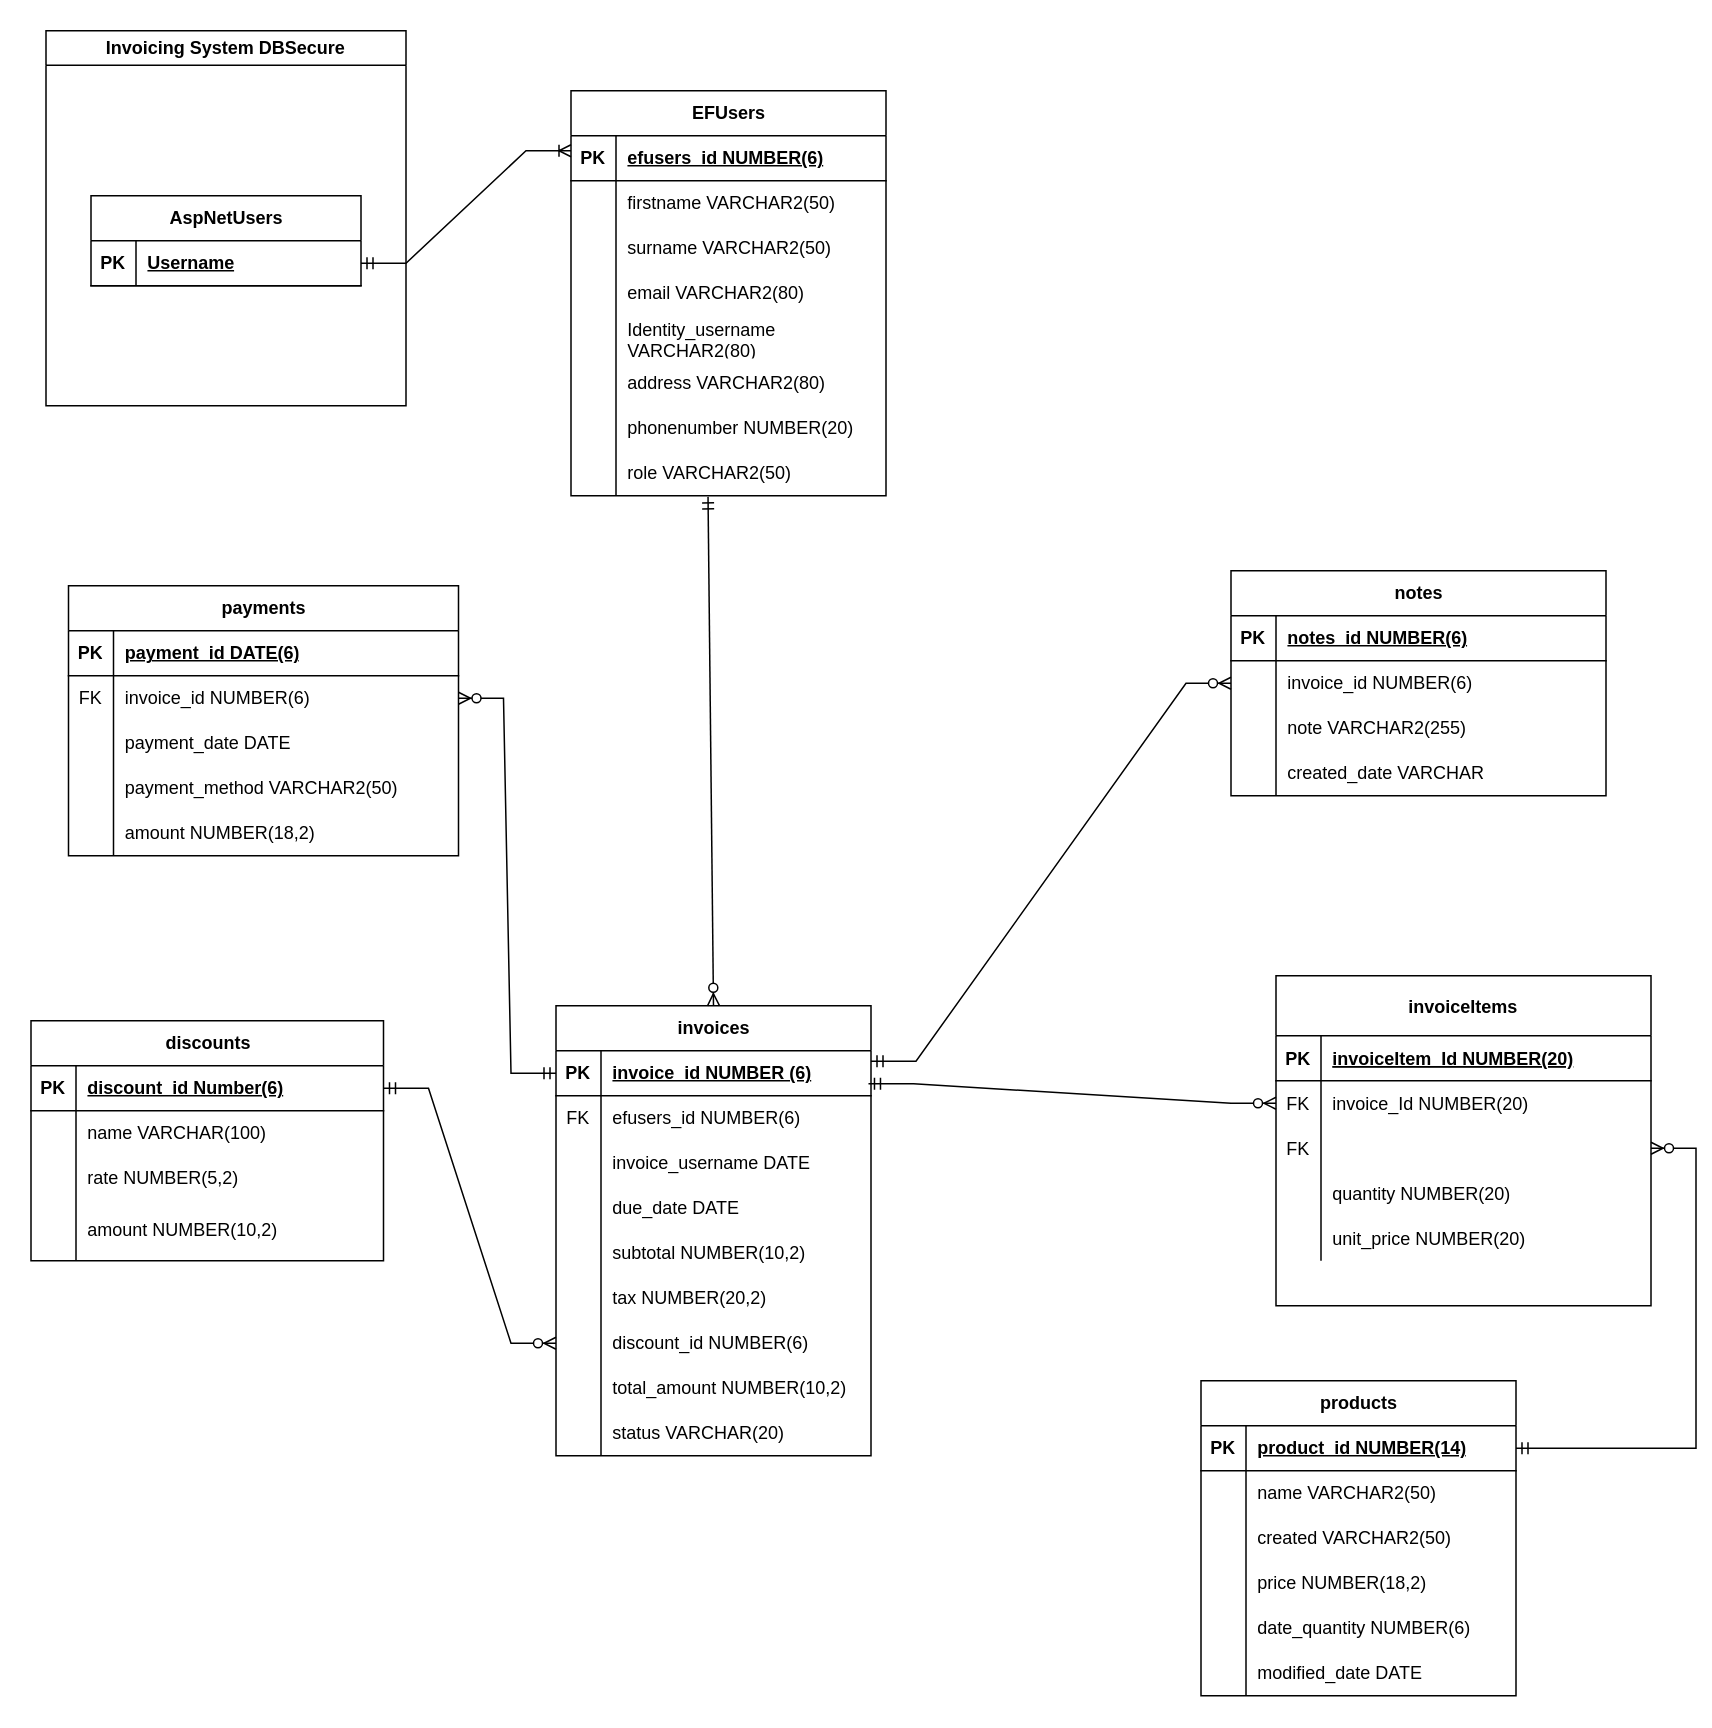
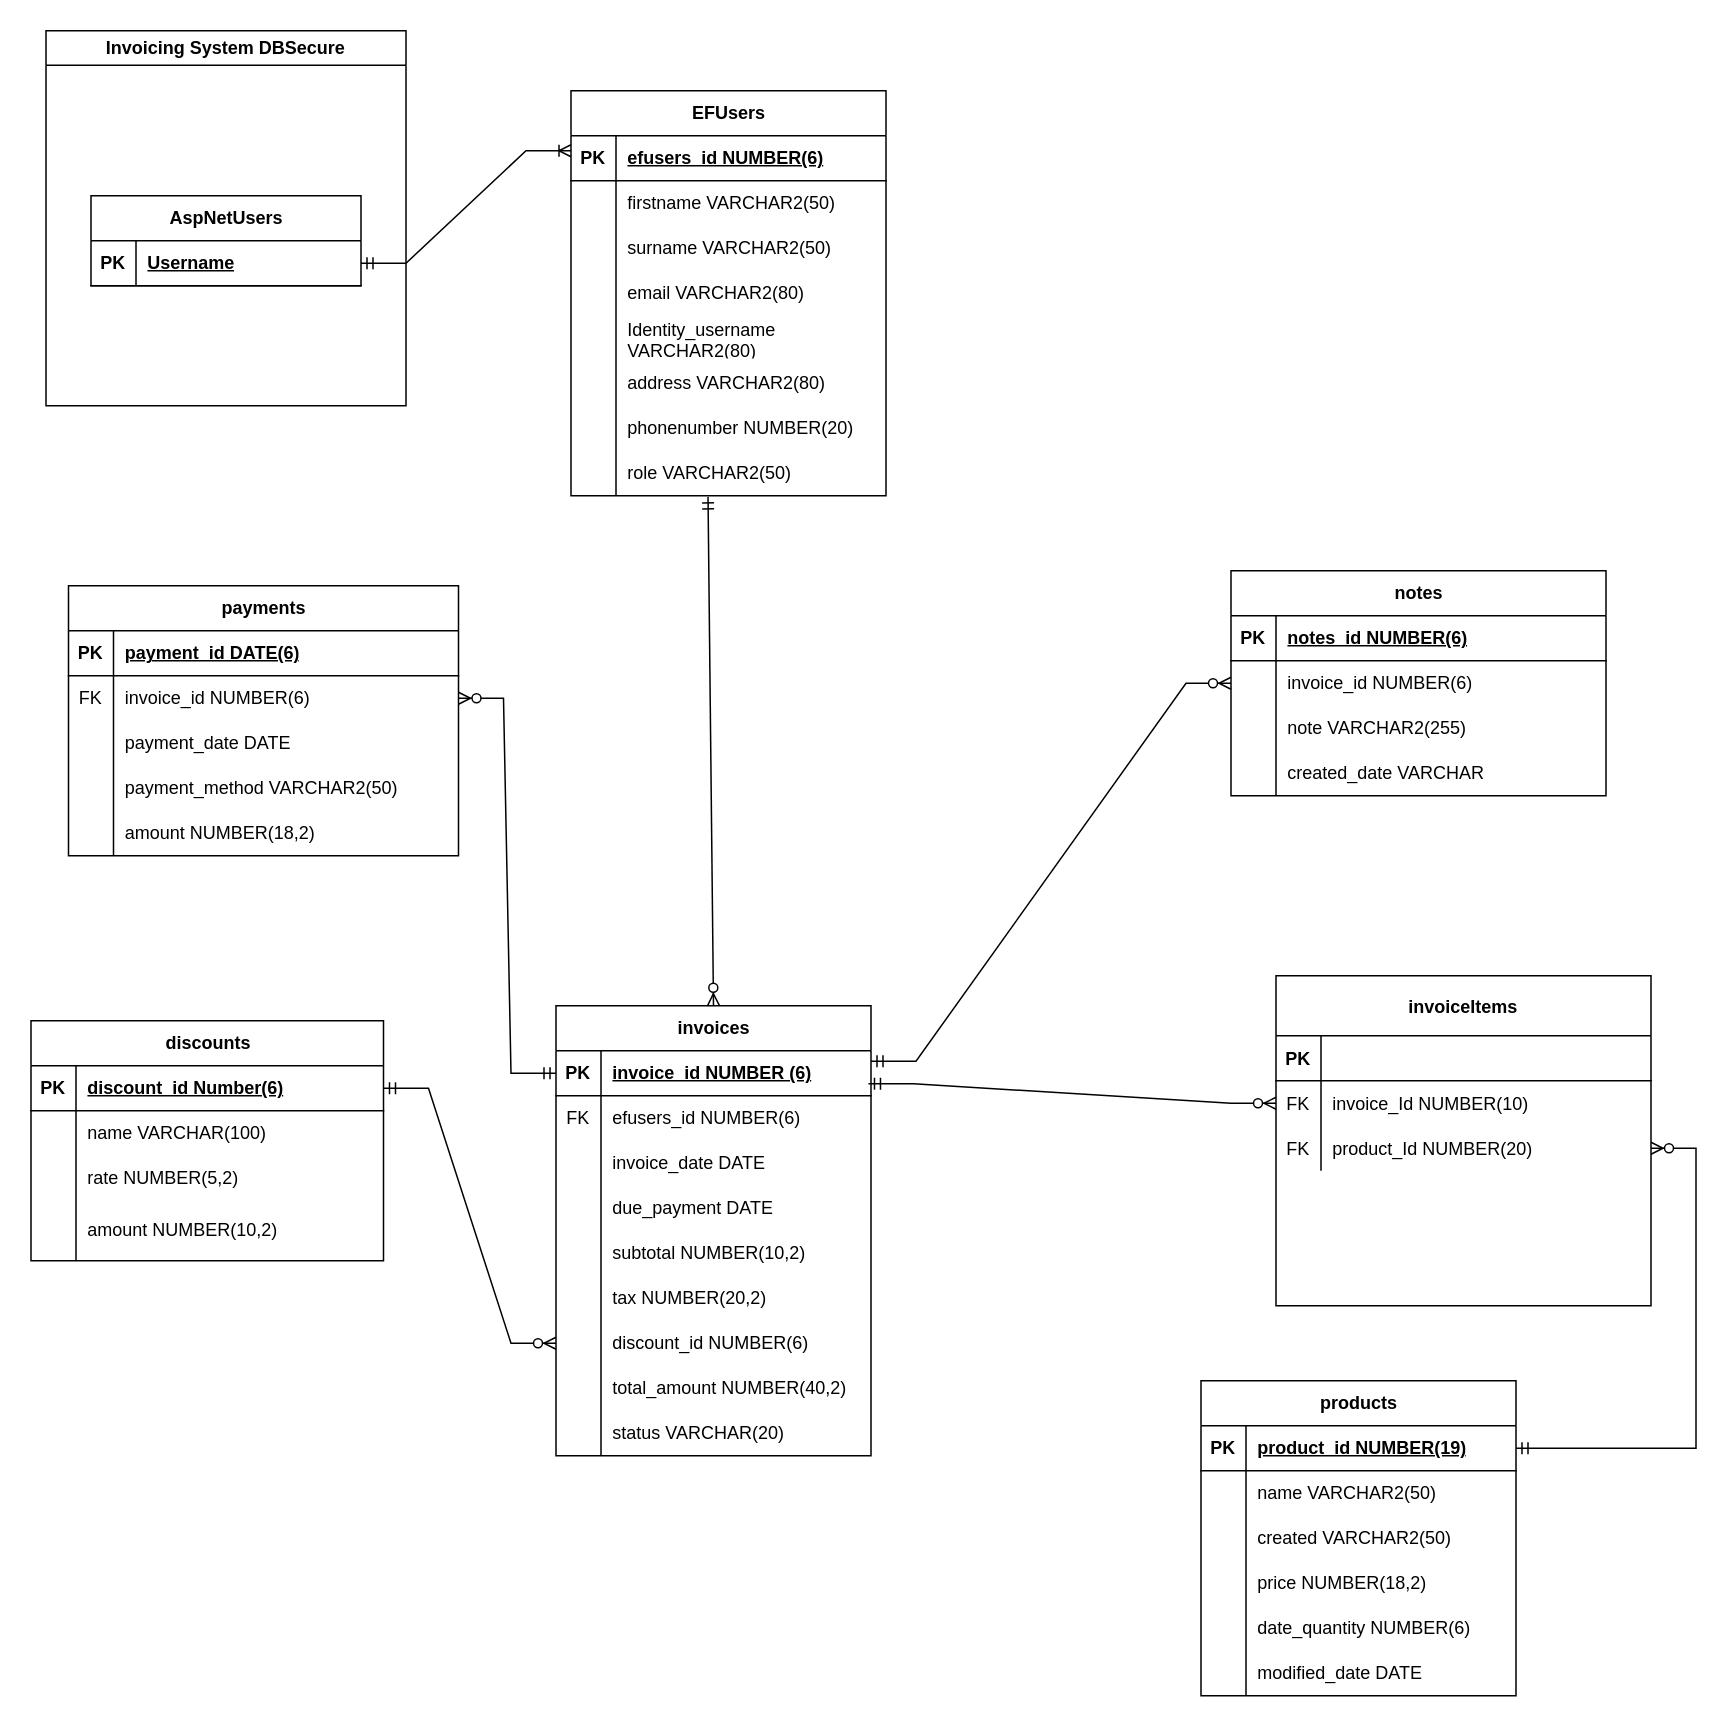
(1486, 1058) -> none
(1431, 1104) -> (1431, 1104)
none -> (1486, 1148)
(712, 1163) -> (691, 1163)
(1486, 1193) -> none
(676, 1208) -> (691, 1208)
(1486, 1238) -> none
(732, 1388) -> (732, 1388)
(1359, 1448) -> (1359, 1448)
